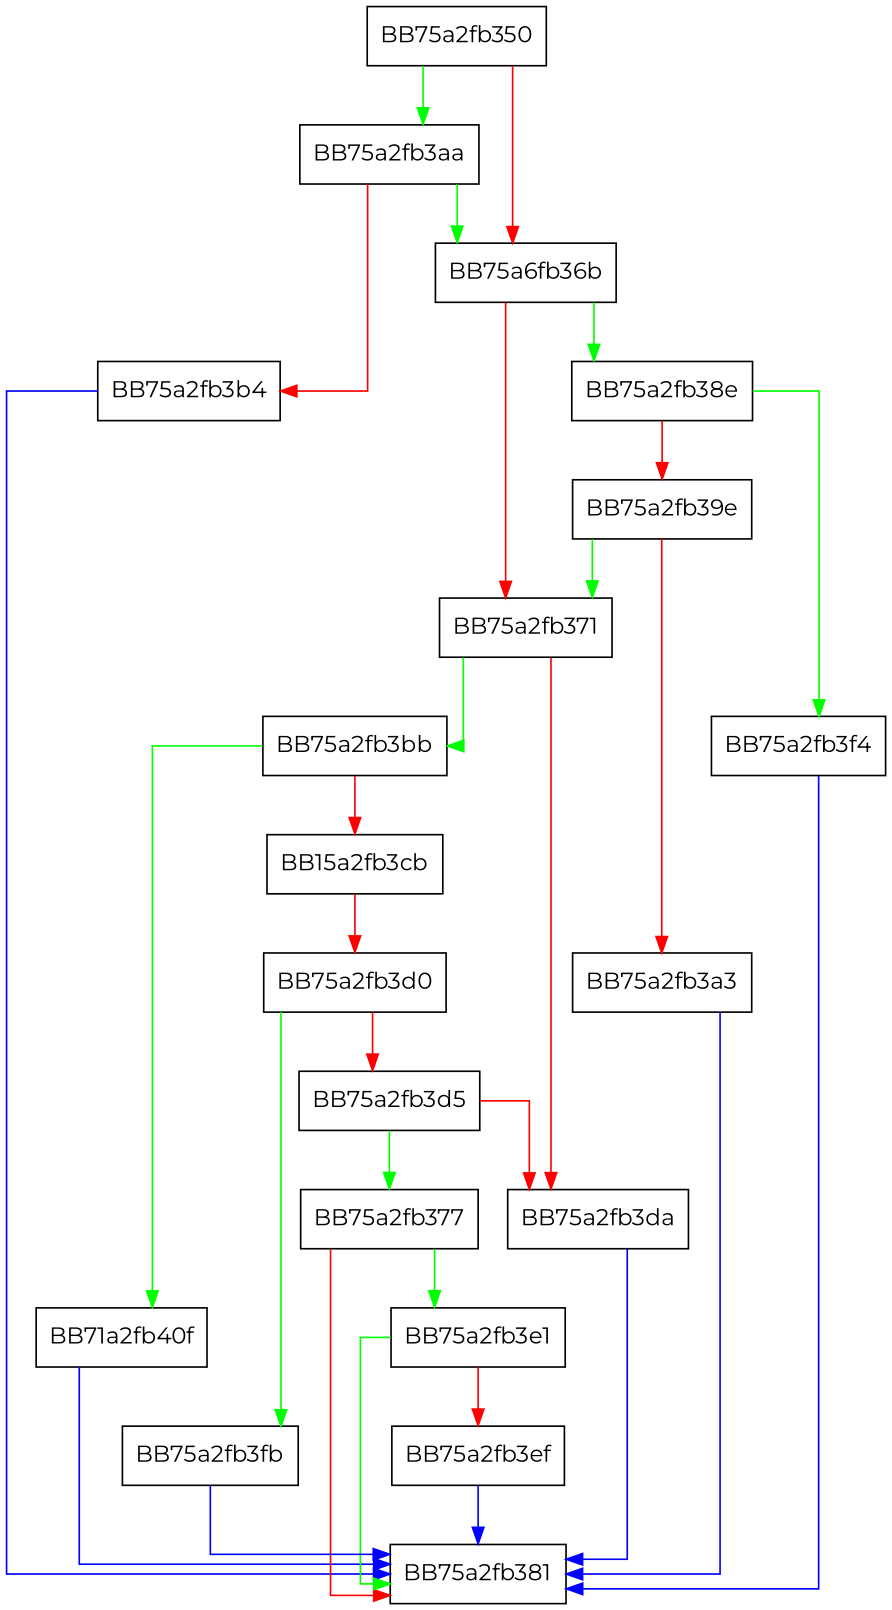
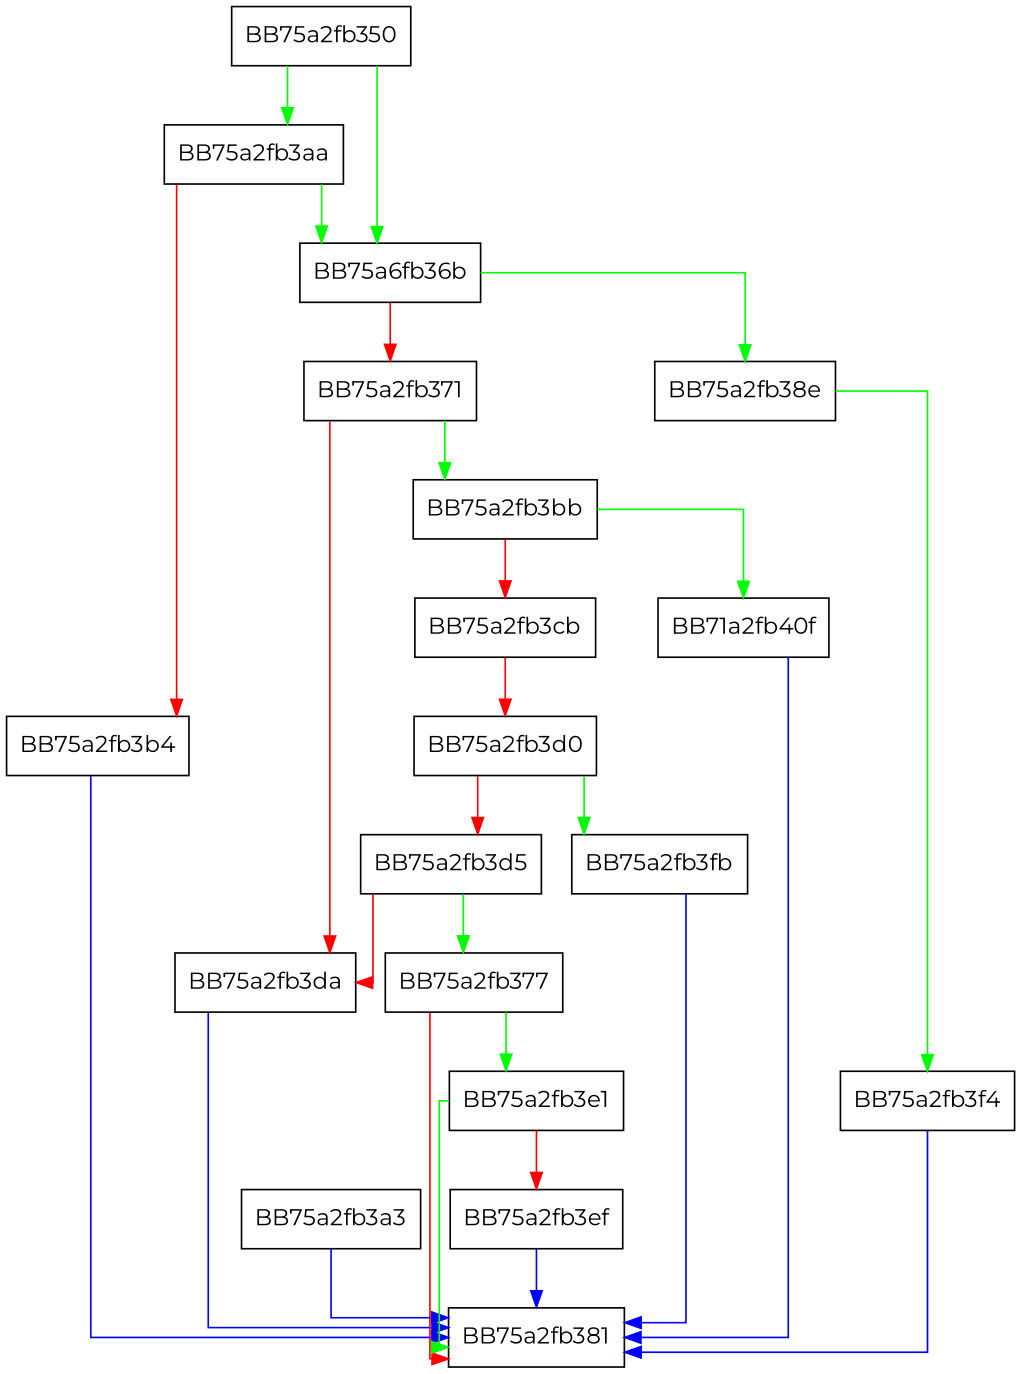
(513, 146) -> (377, 146)
(662, 509) -> none
(355, 864) -> (505, 628)
